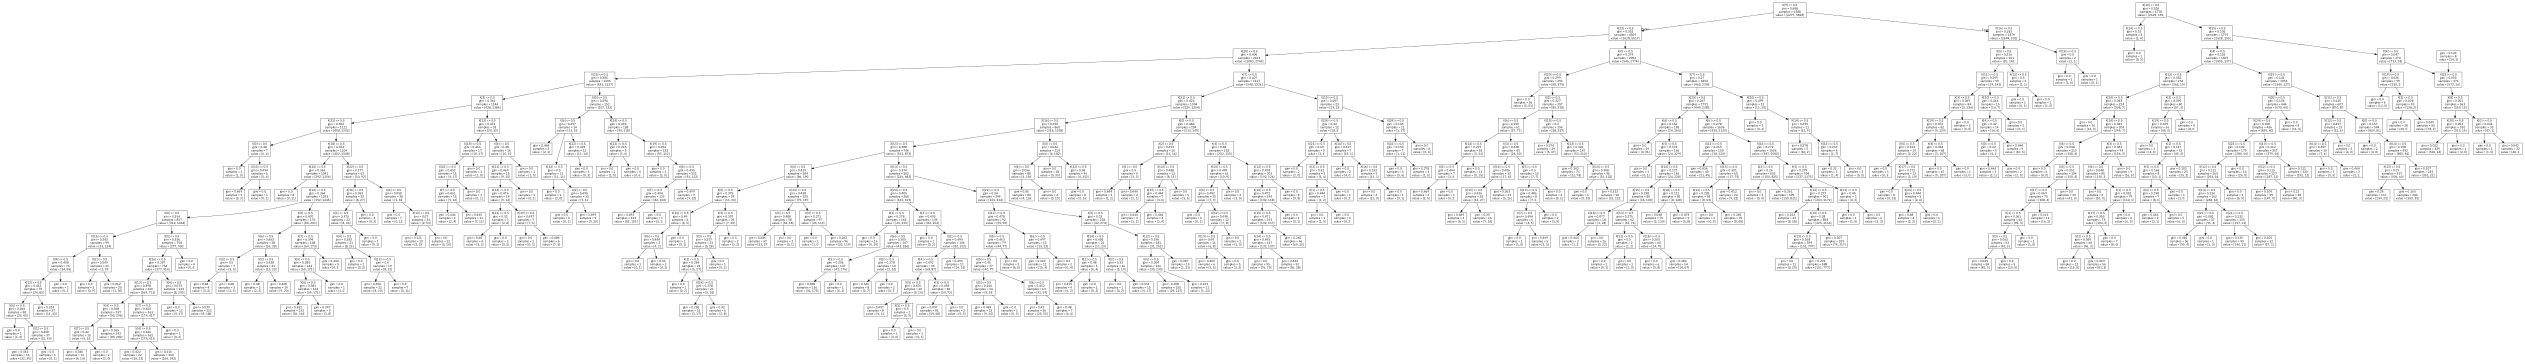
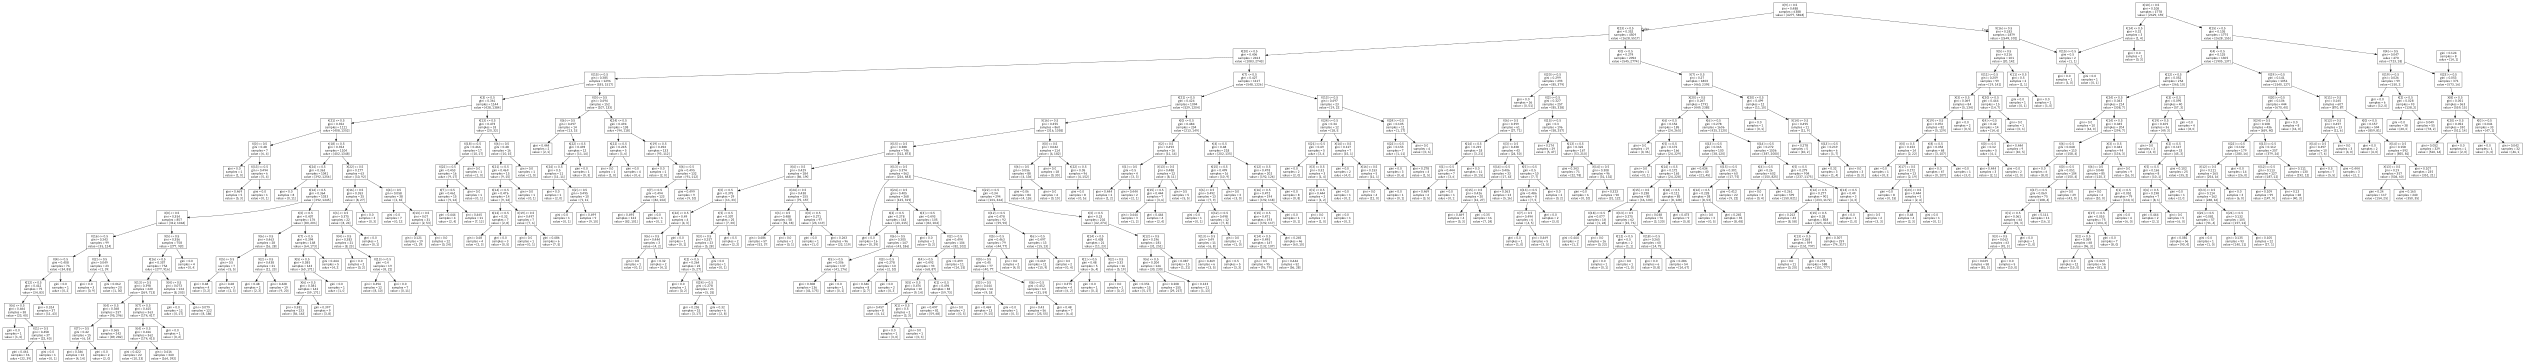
none -> (2102, 45)
(2391, 56) -> (2391, 56)
(1589, 68) -> none
(561, 148) -> (566, 160)
(899, 182) -> (875, 205)
(1778, 185) -> (1773, 184)
